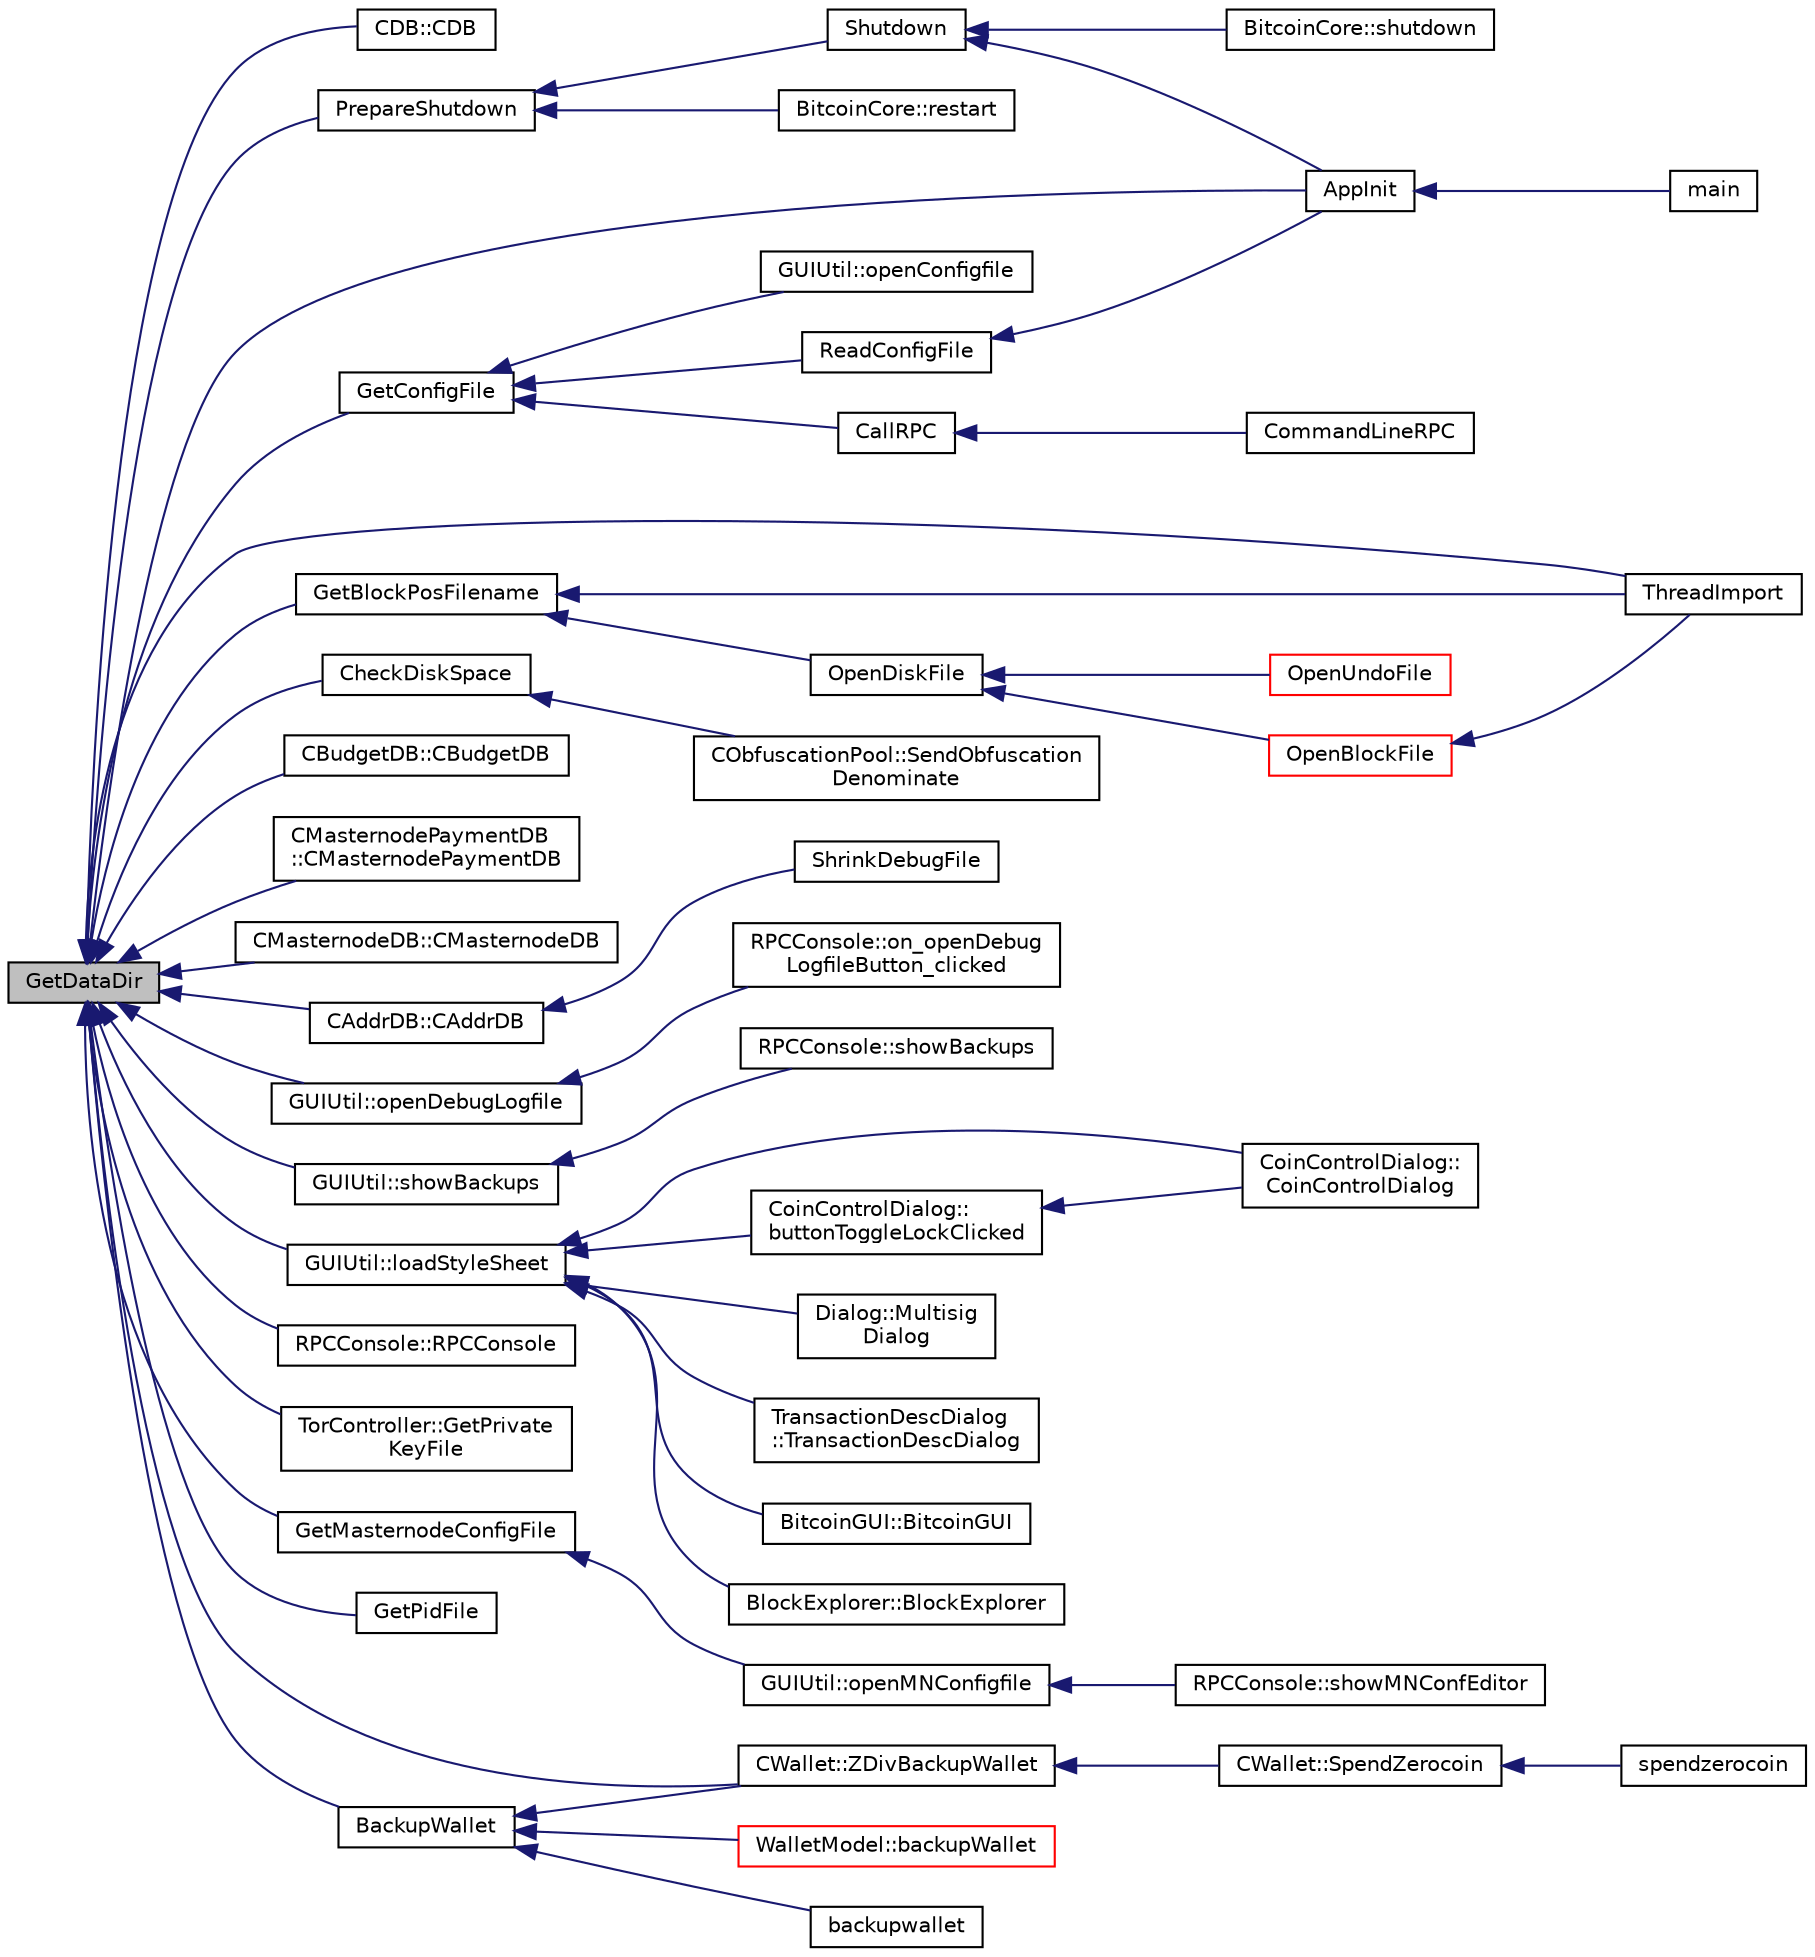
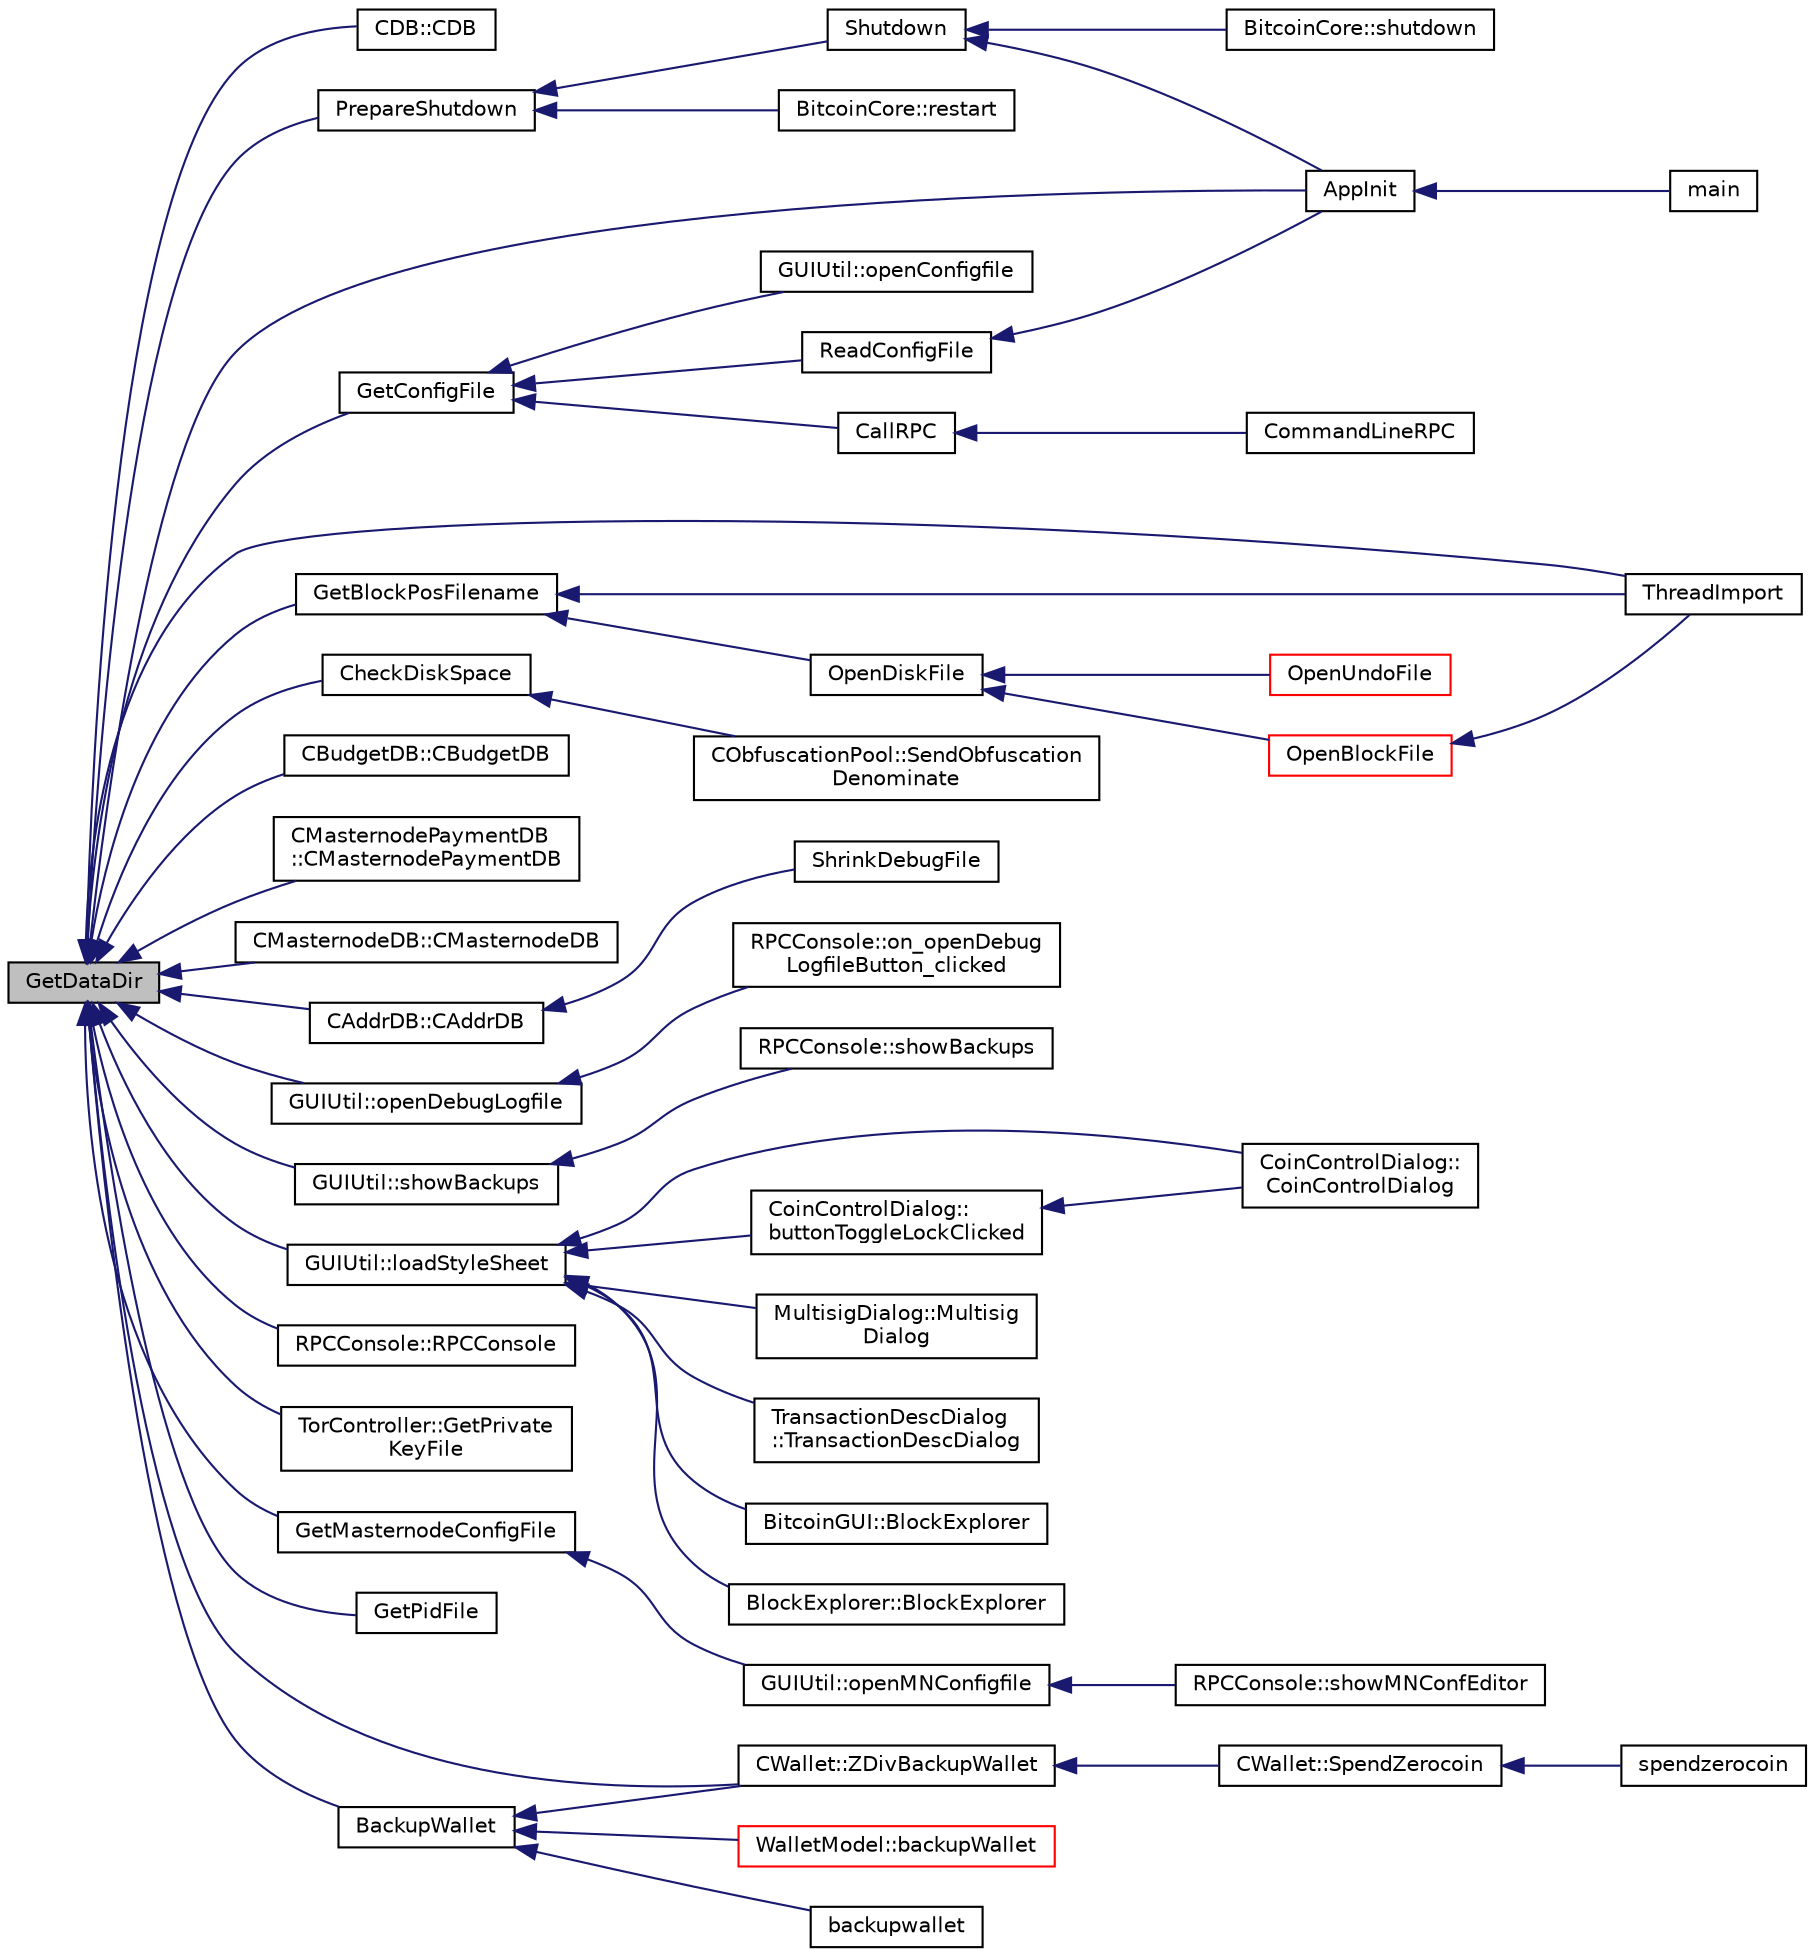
(897, 1326) -> (897, 1326)
(897, 1524) -> (897, 1524)
